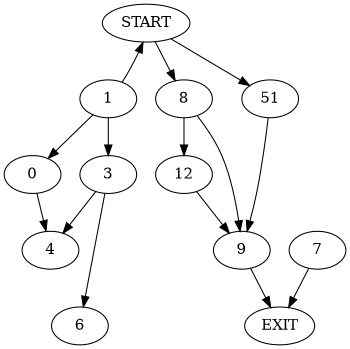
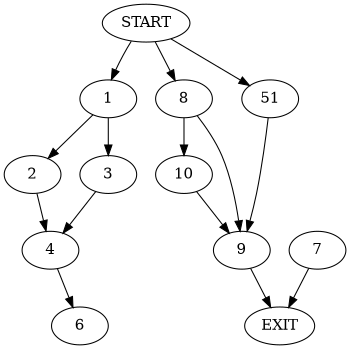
(131, 67) -> (123, 55)
(33, 175) -> (33, 175)
(184, 175) -> (184, 175)
(95, 245) -> (63, 283)
